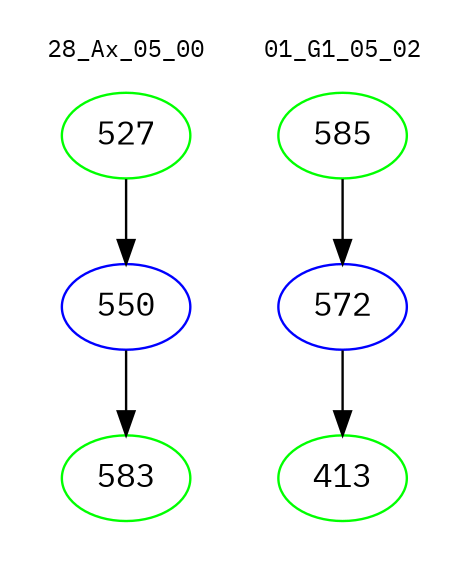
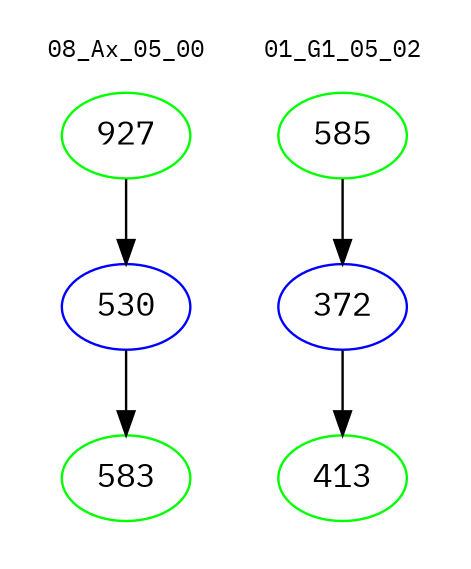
(127, 51) -> (127, 51)
(126, 136) -> (126, 136)
(126, 307) -> (126, 307)
(343, 307) -> (343, 307)
